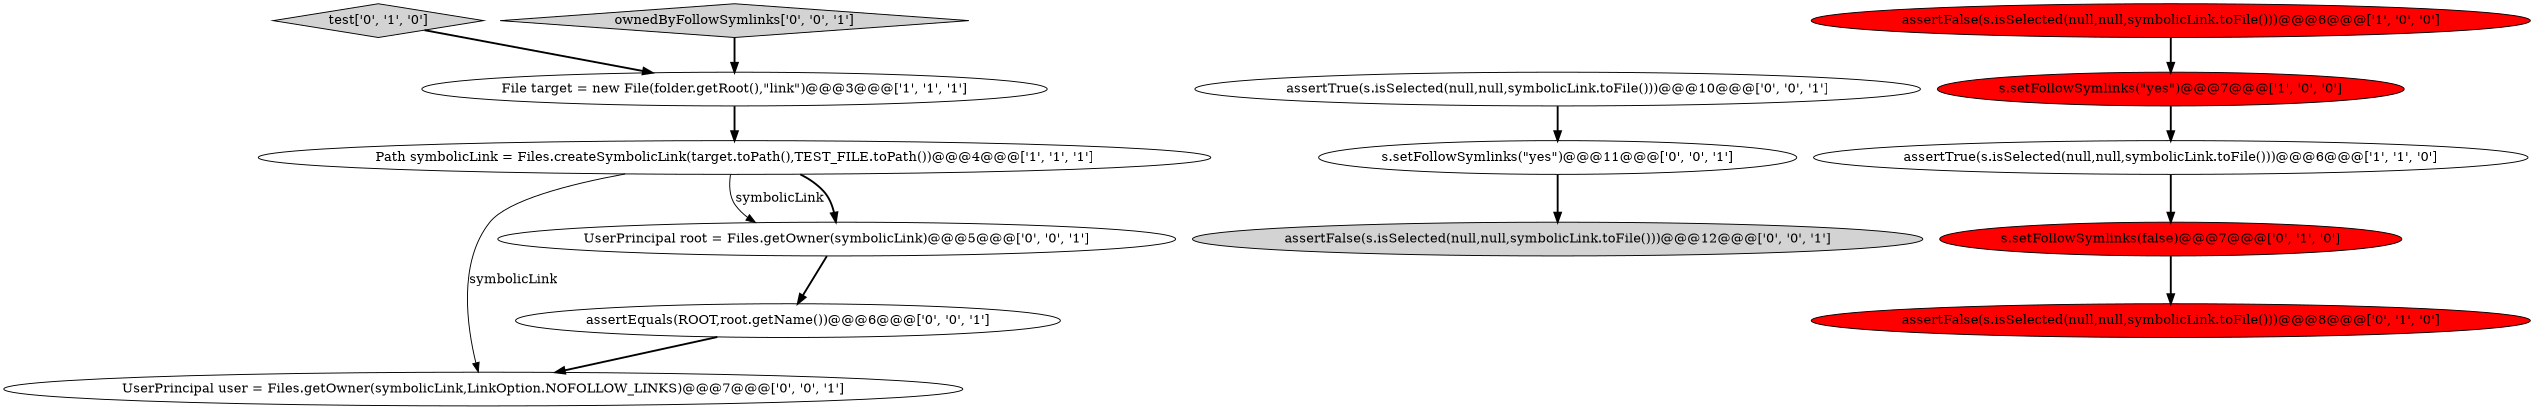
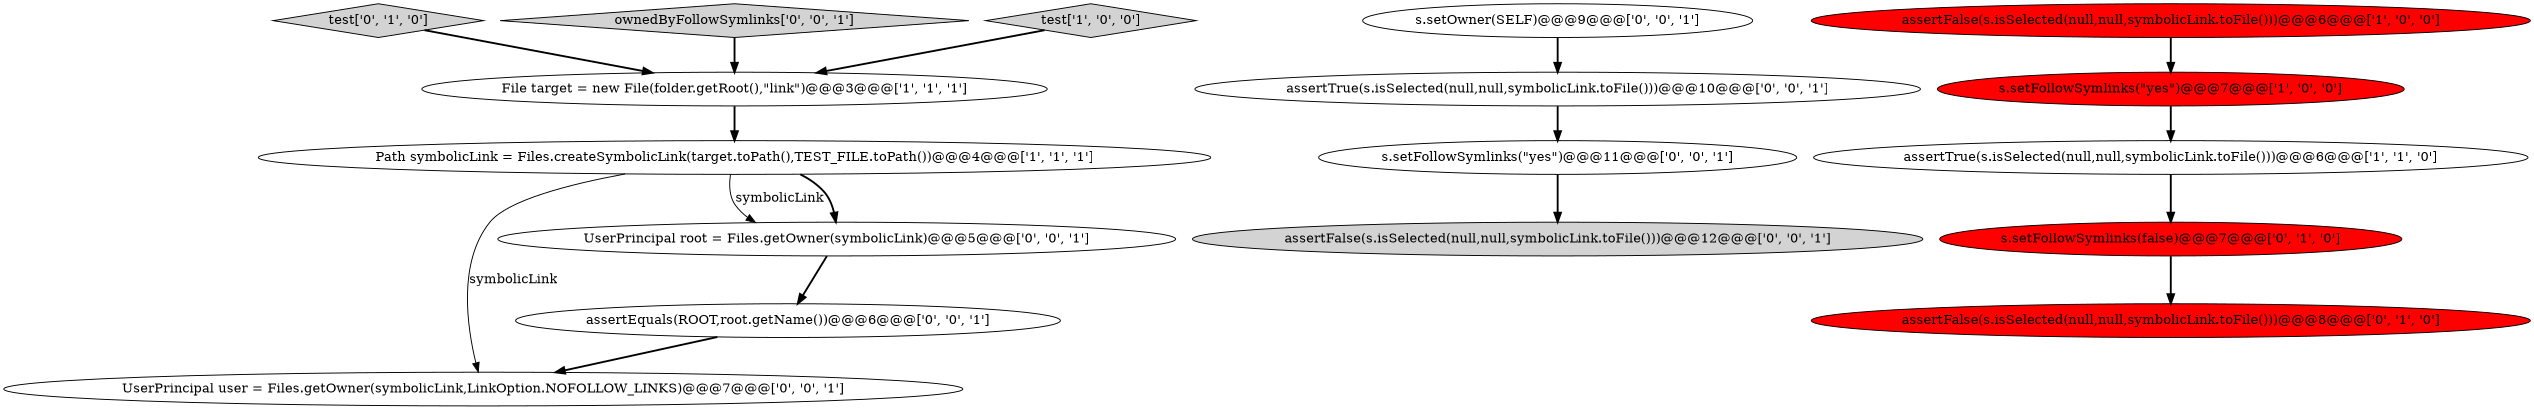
none -> (1091, 21)
none -> (1558, 21)
